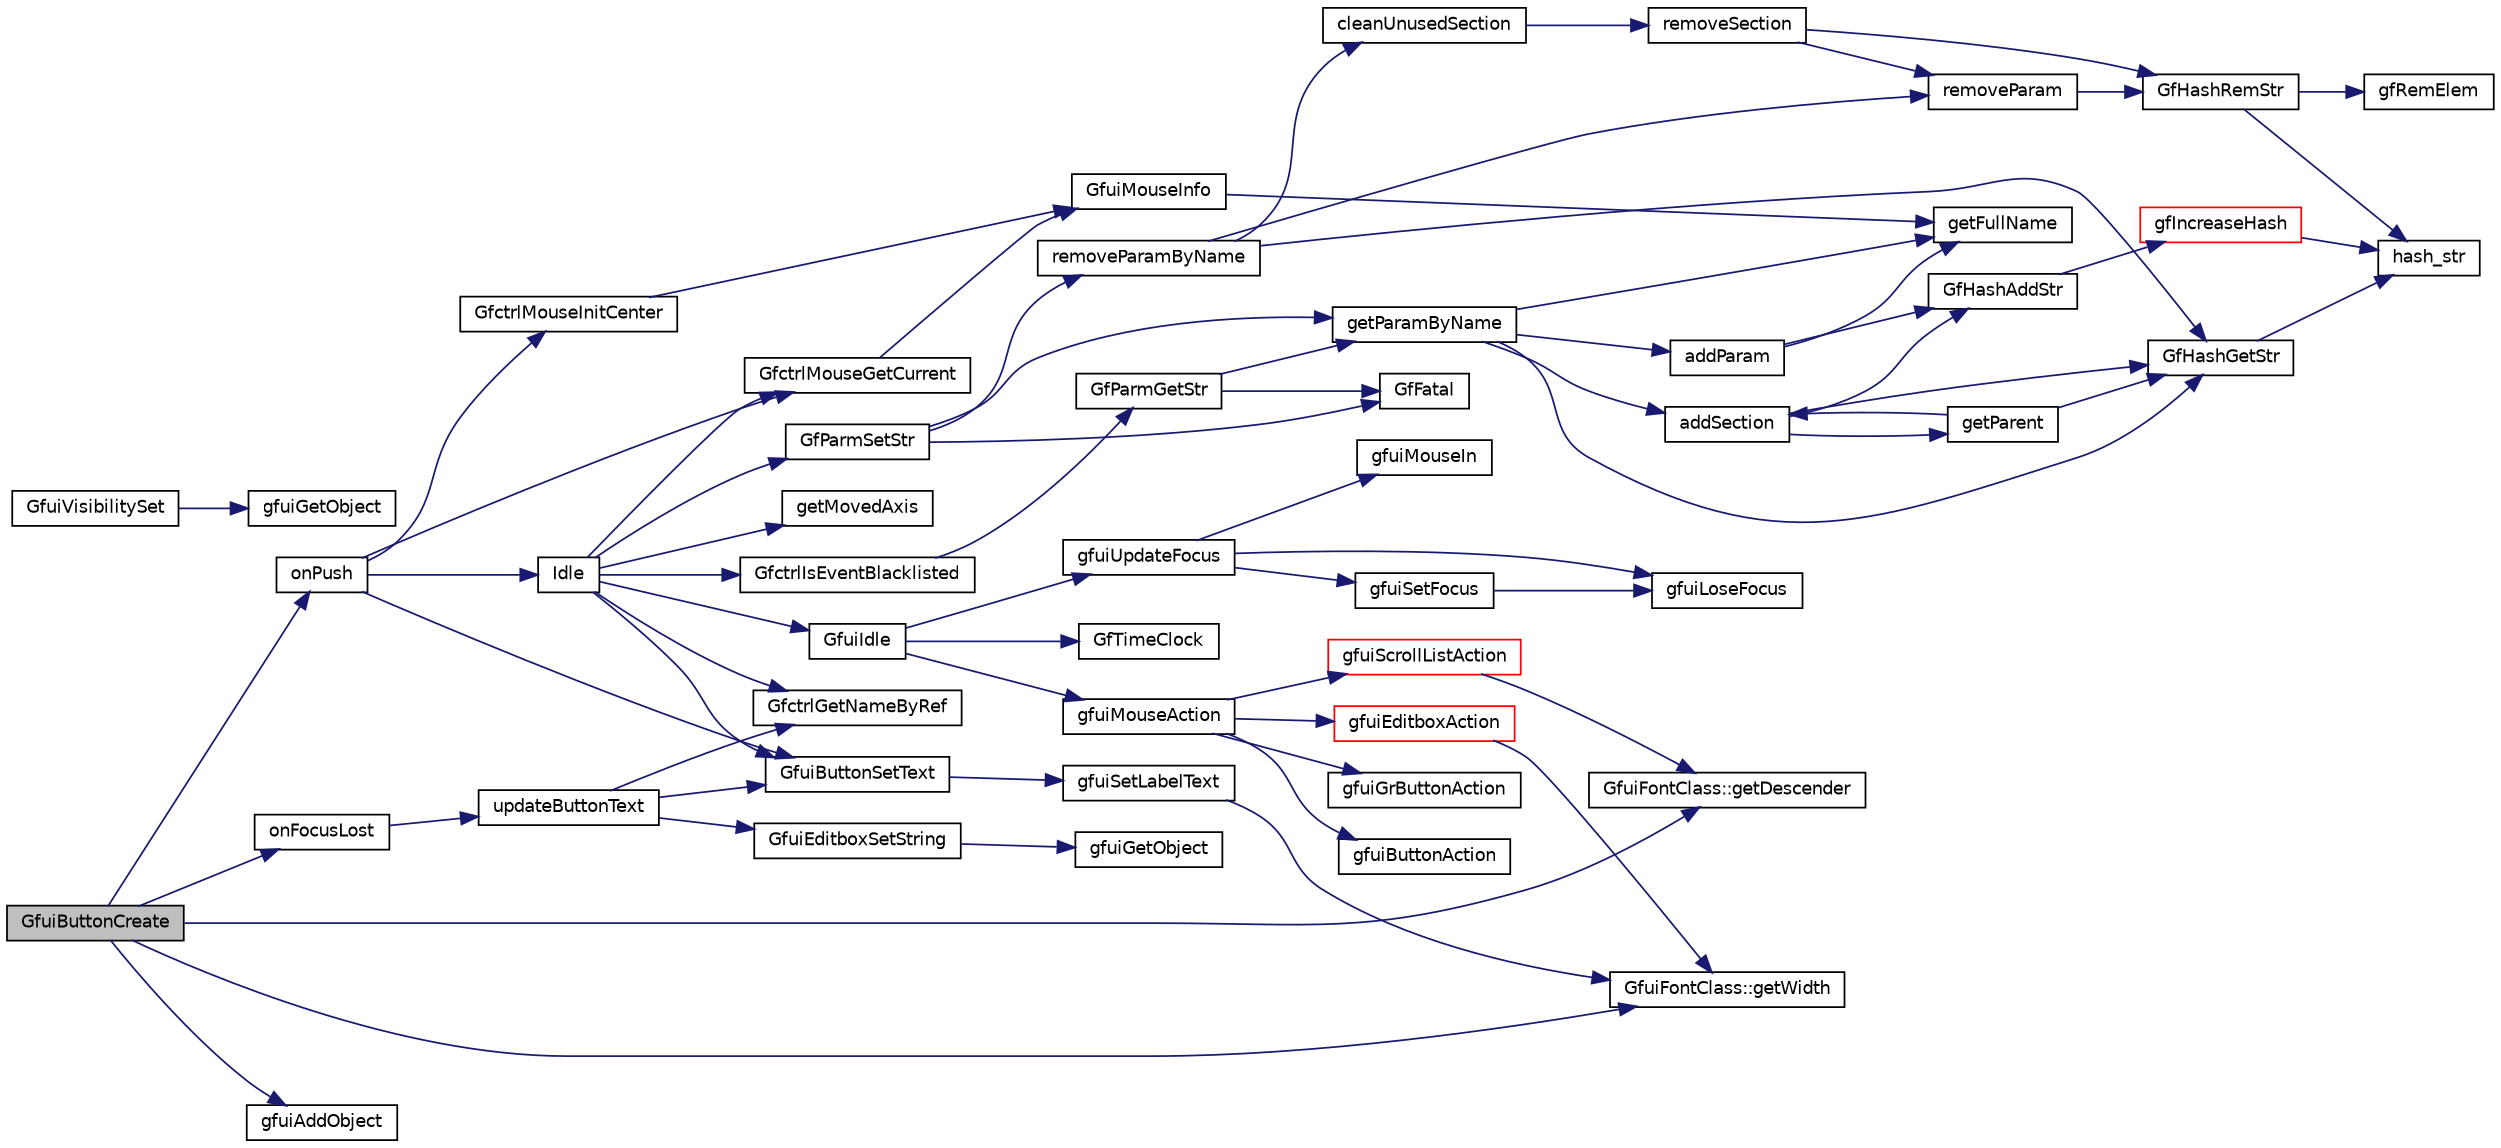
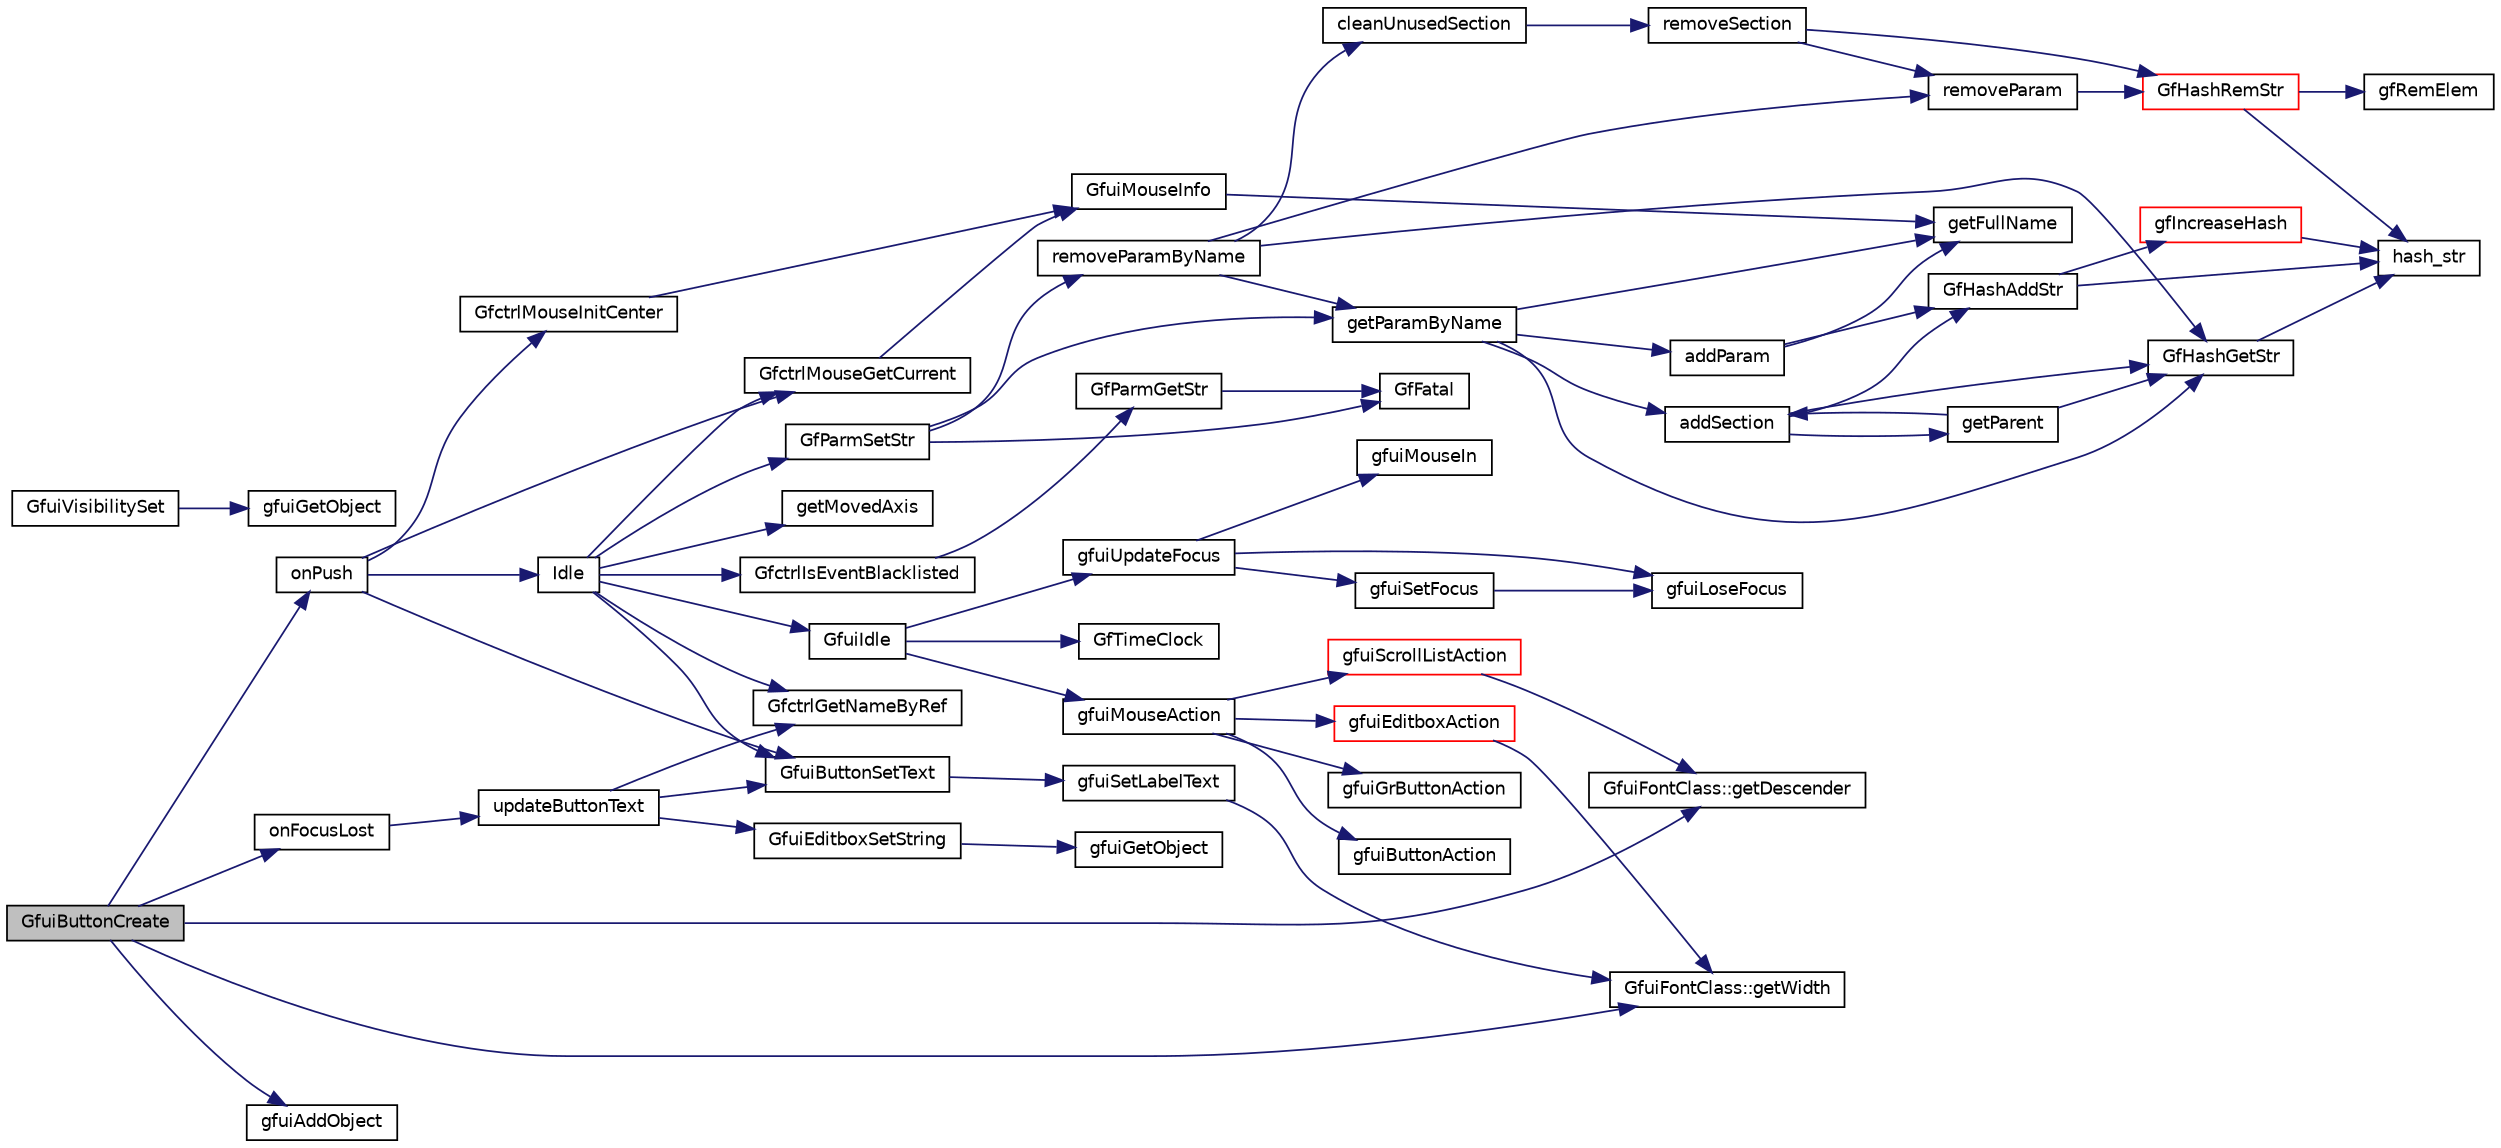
(2221, 92) -> (2221, 92)
none -> (2219, 275)
(1278, 360) -> (1278, 289)
